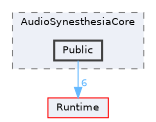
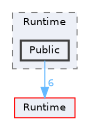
(78, 22) -> (45, 22)
